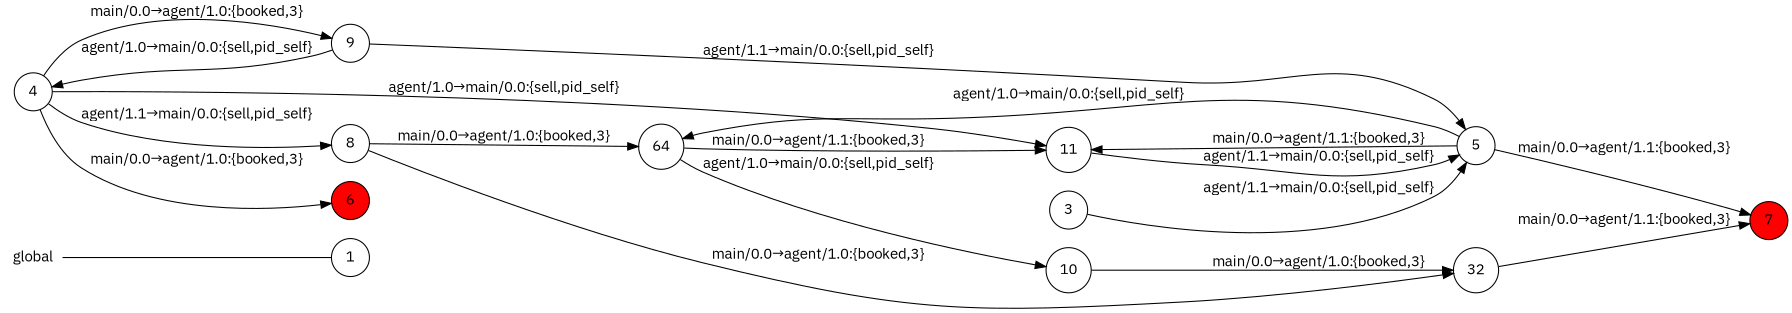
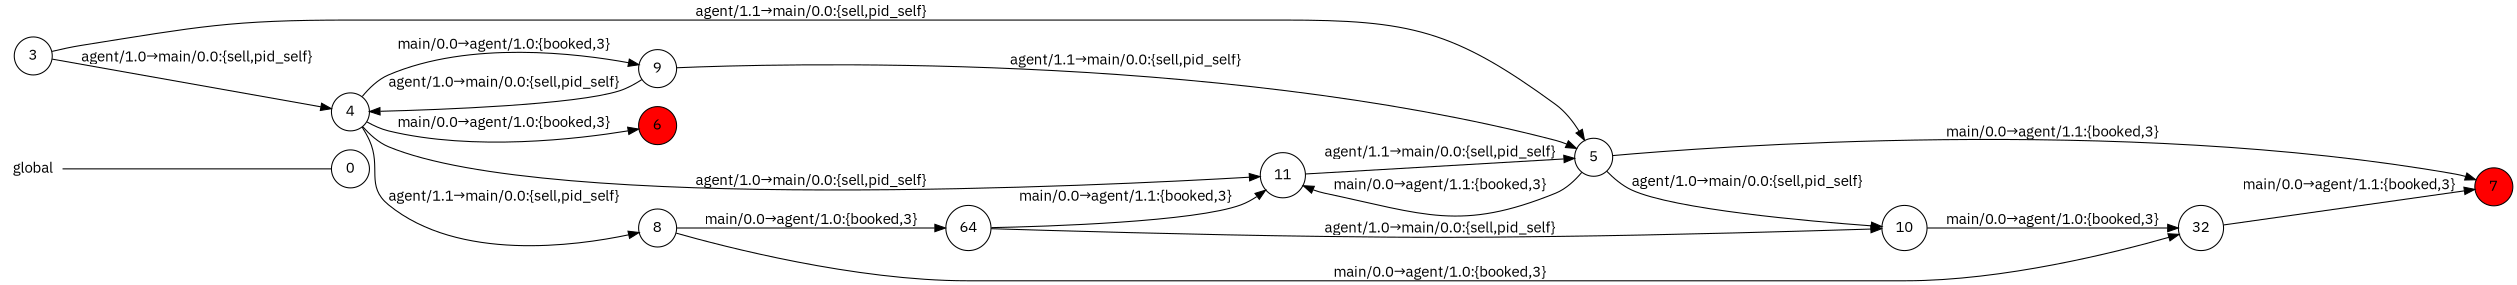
none -> (187, 83)
(1078, 111) -> (1735, 212)
(350, 258) -> (350, 169)
